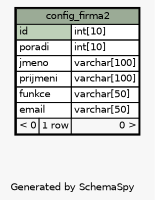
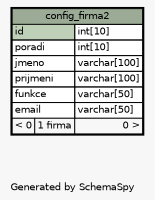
(55, 126) -> (55, 126)
